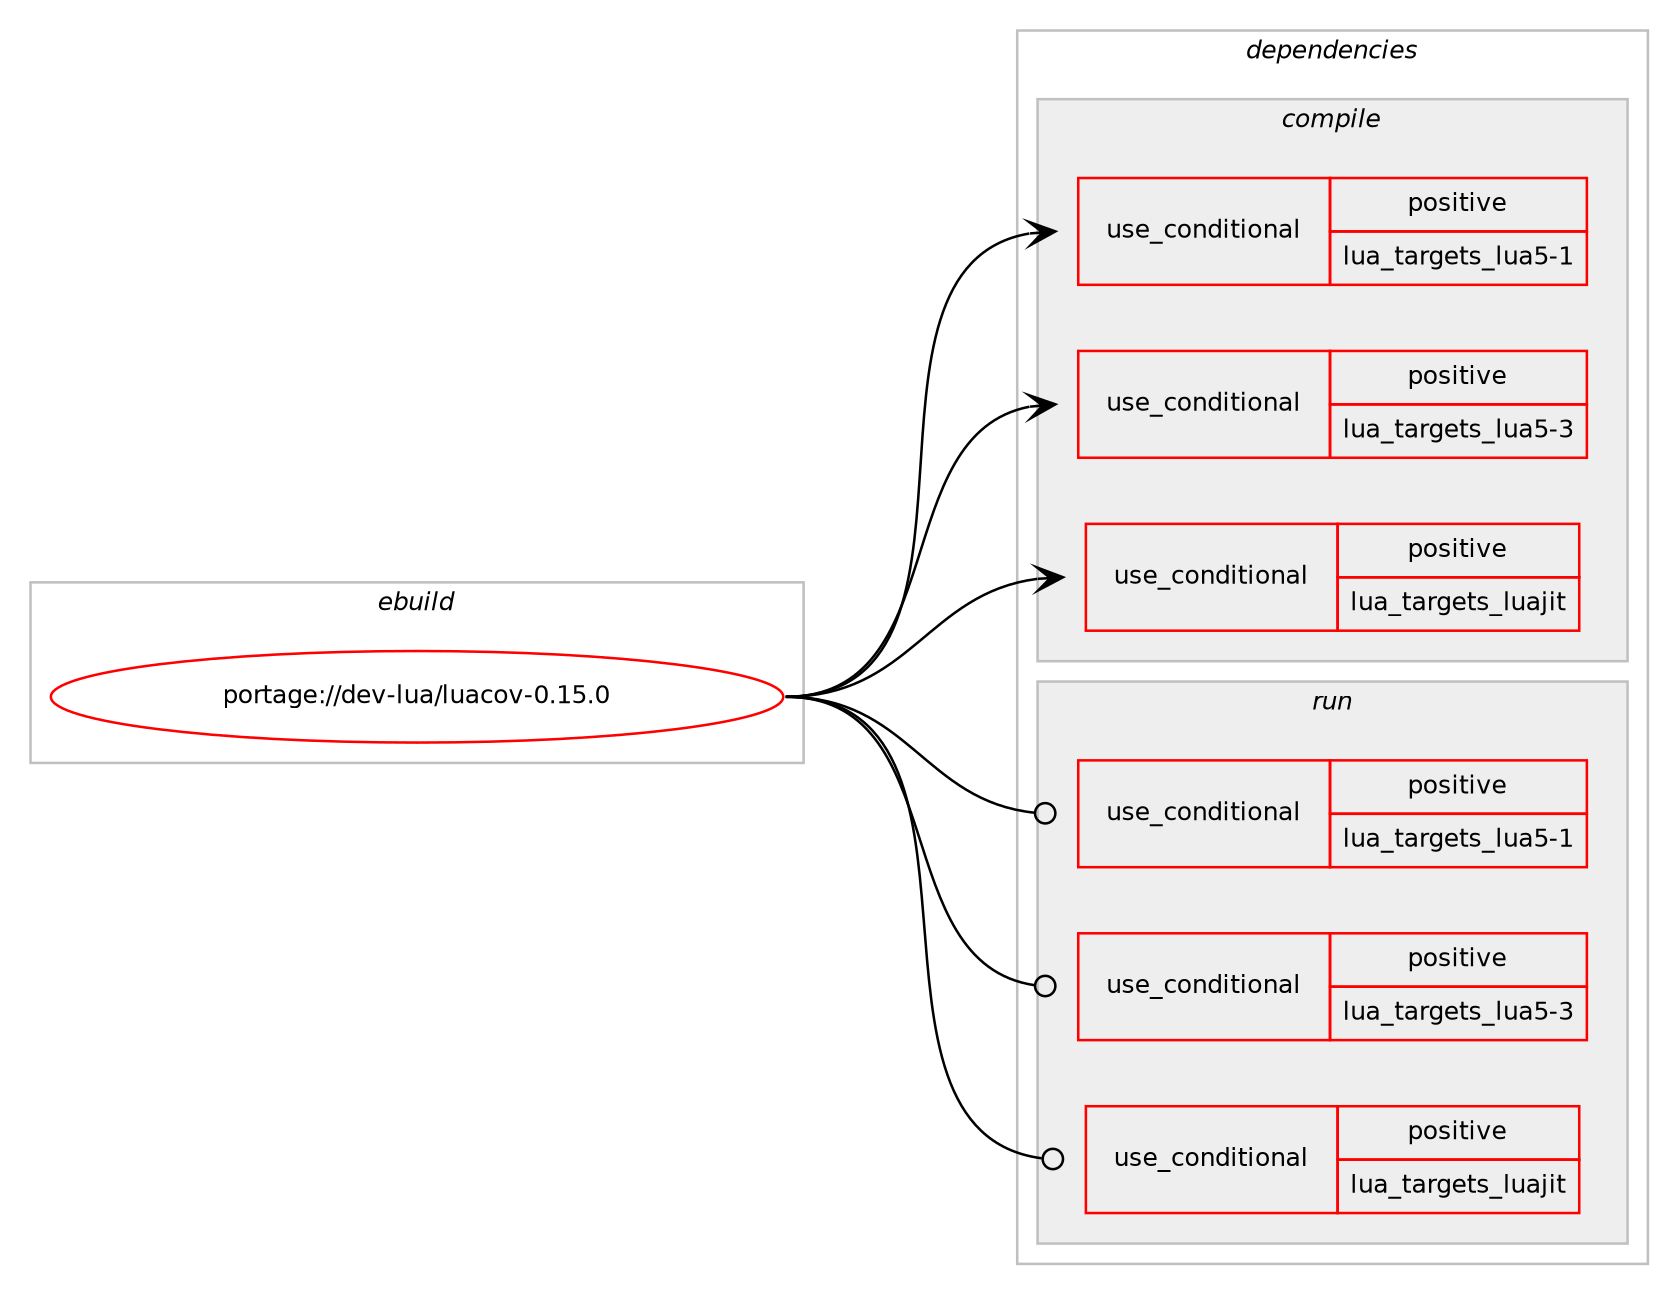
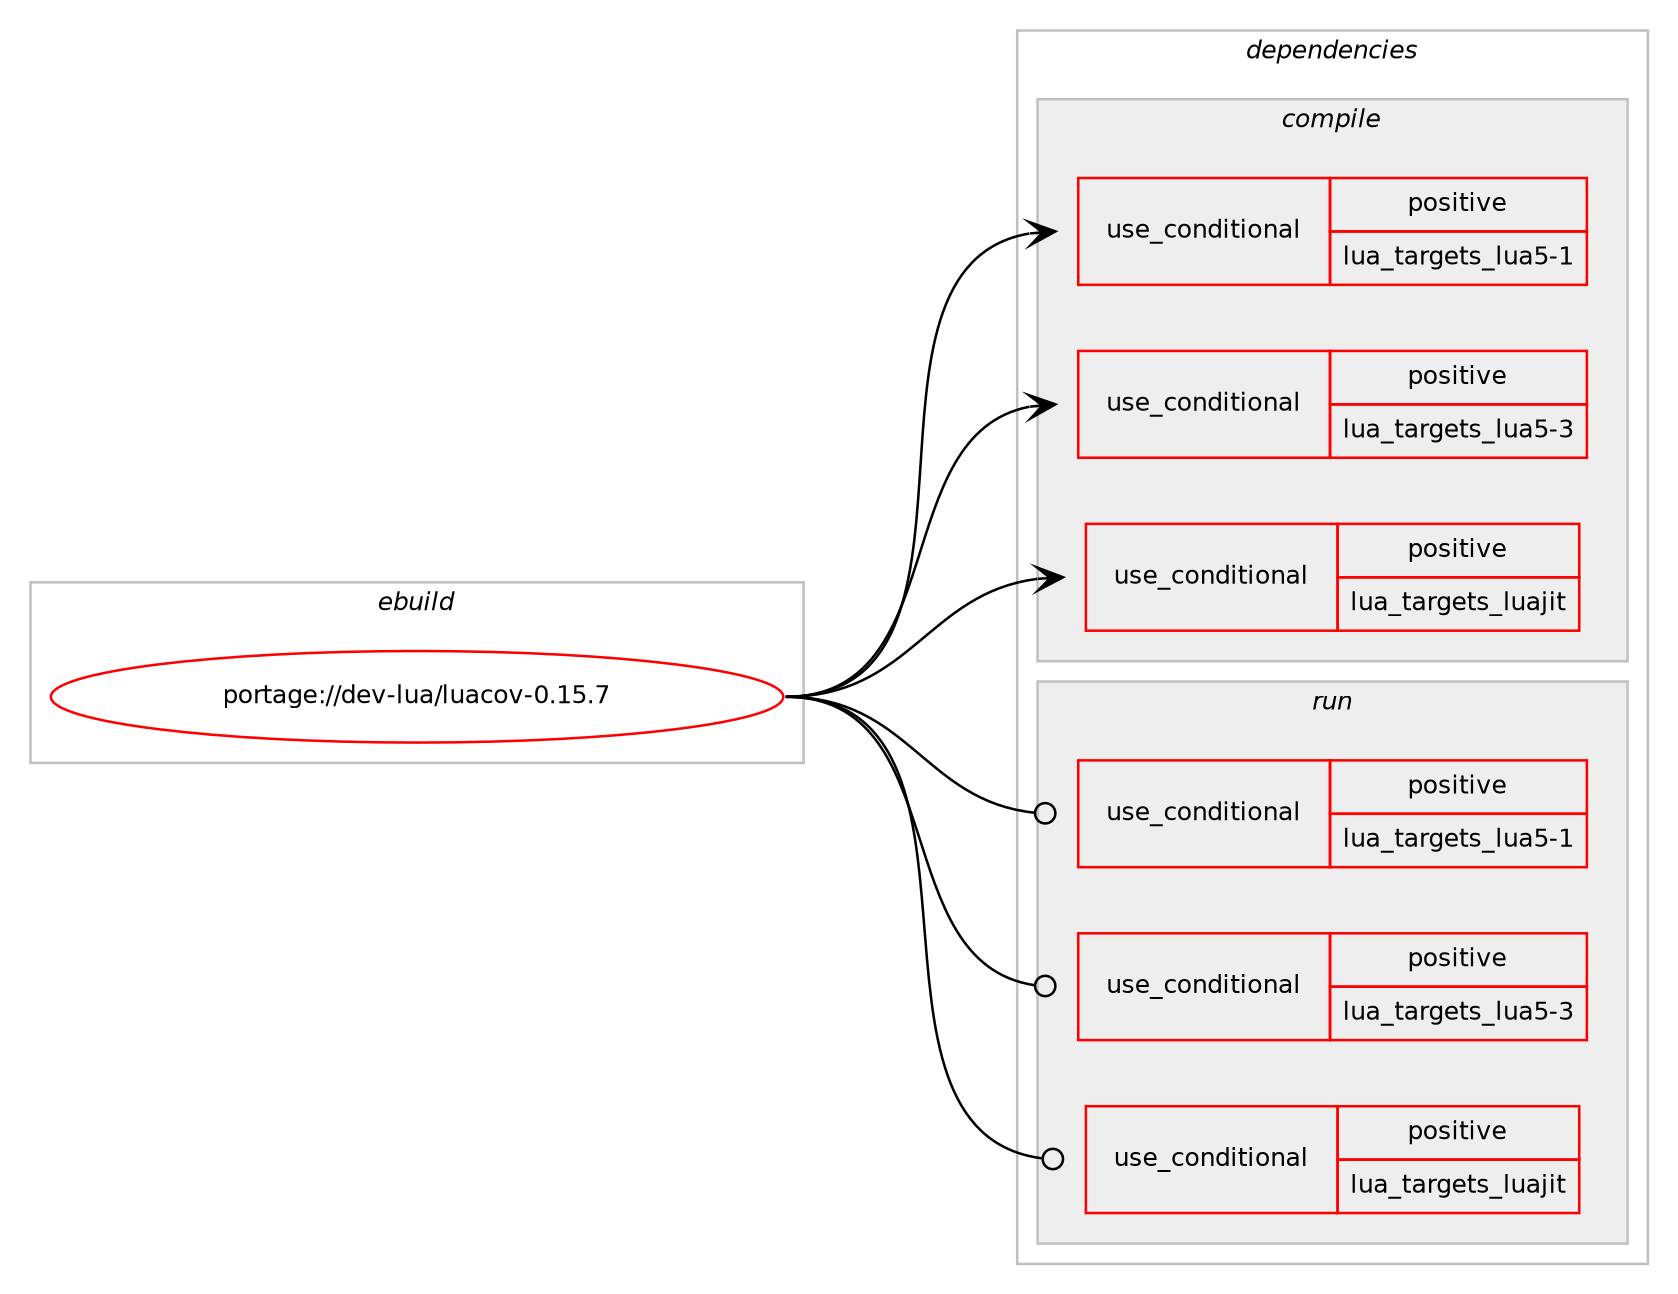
(417, 697) -> (417, 697)
